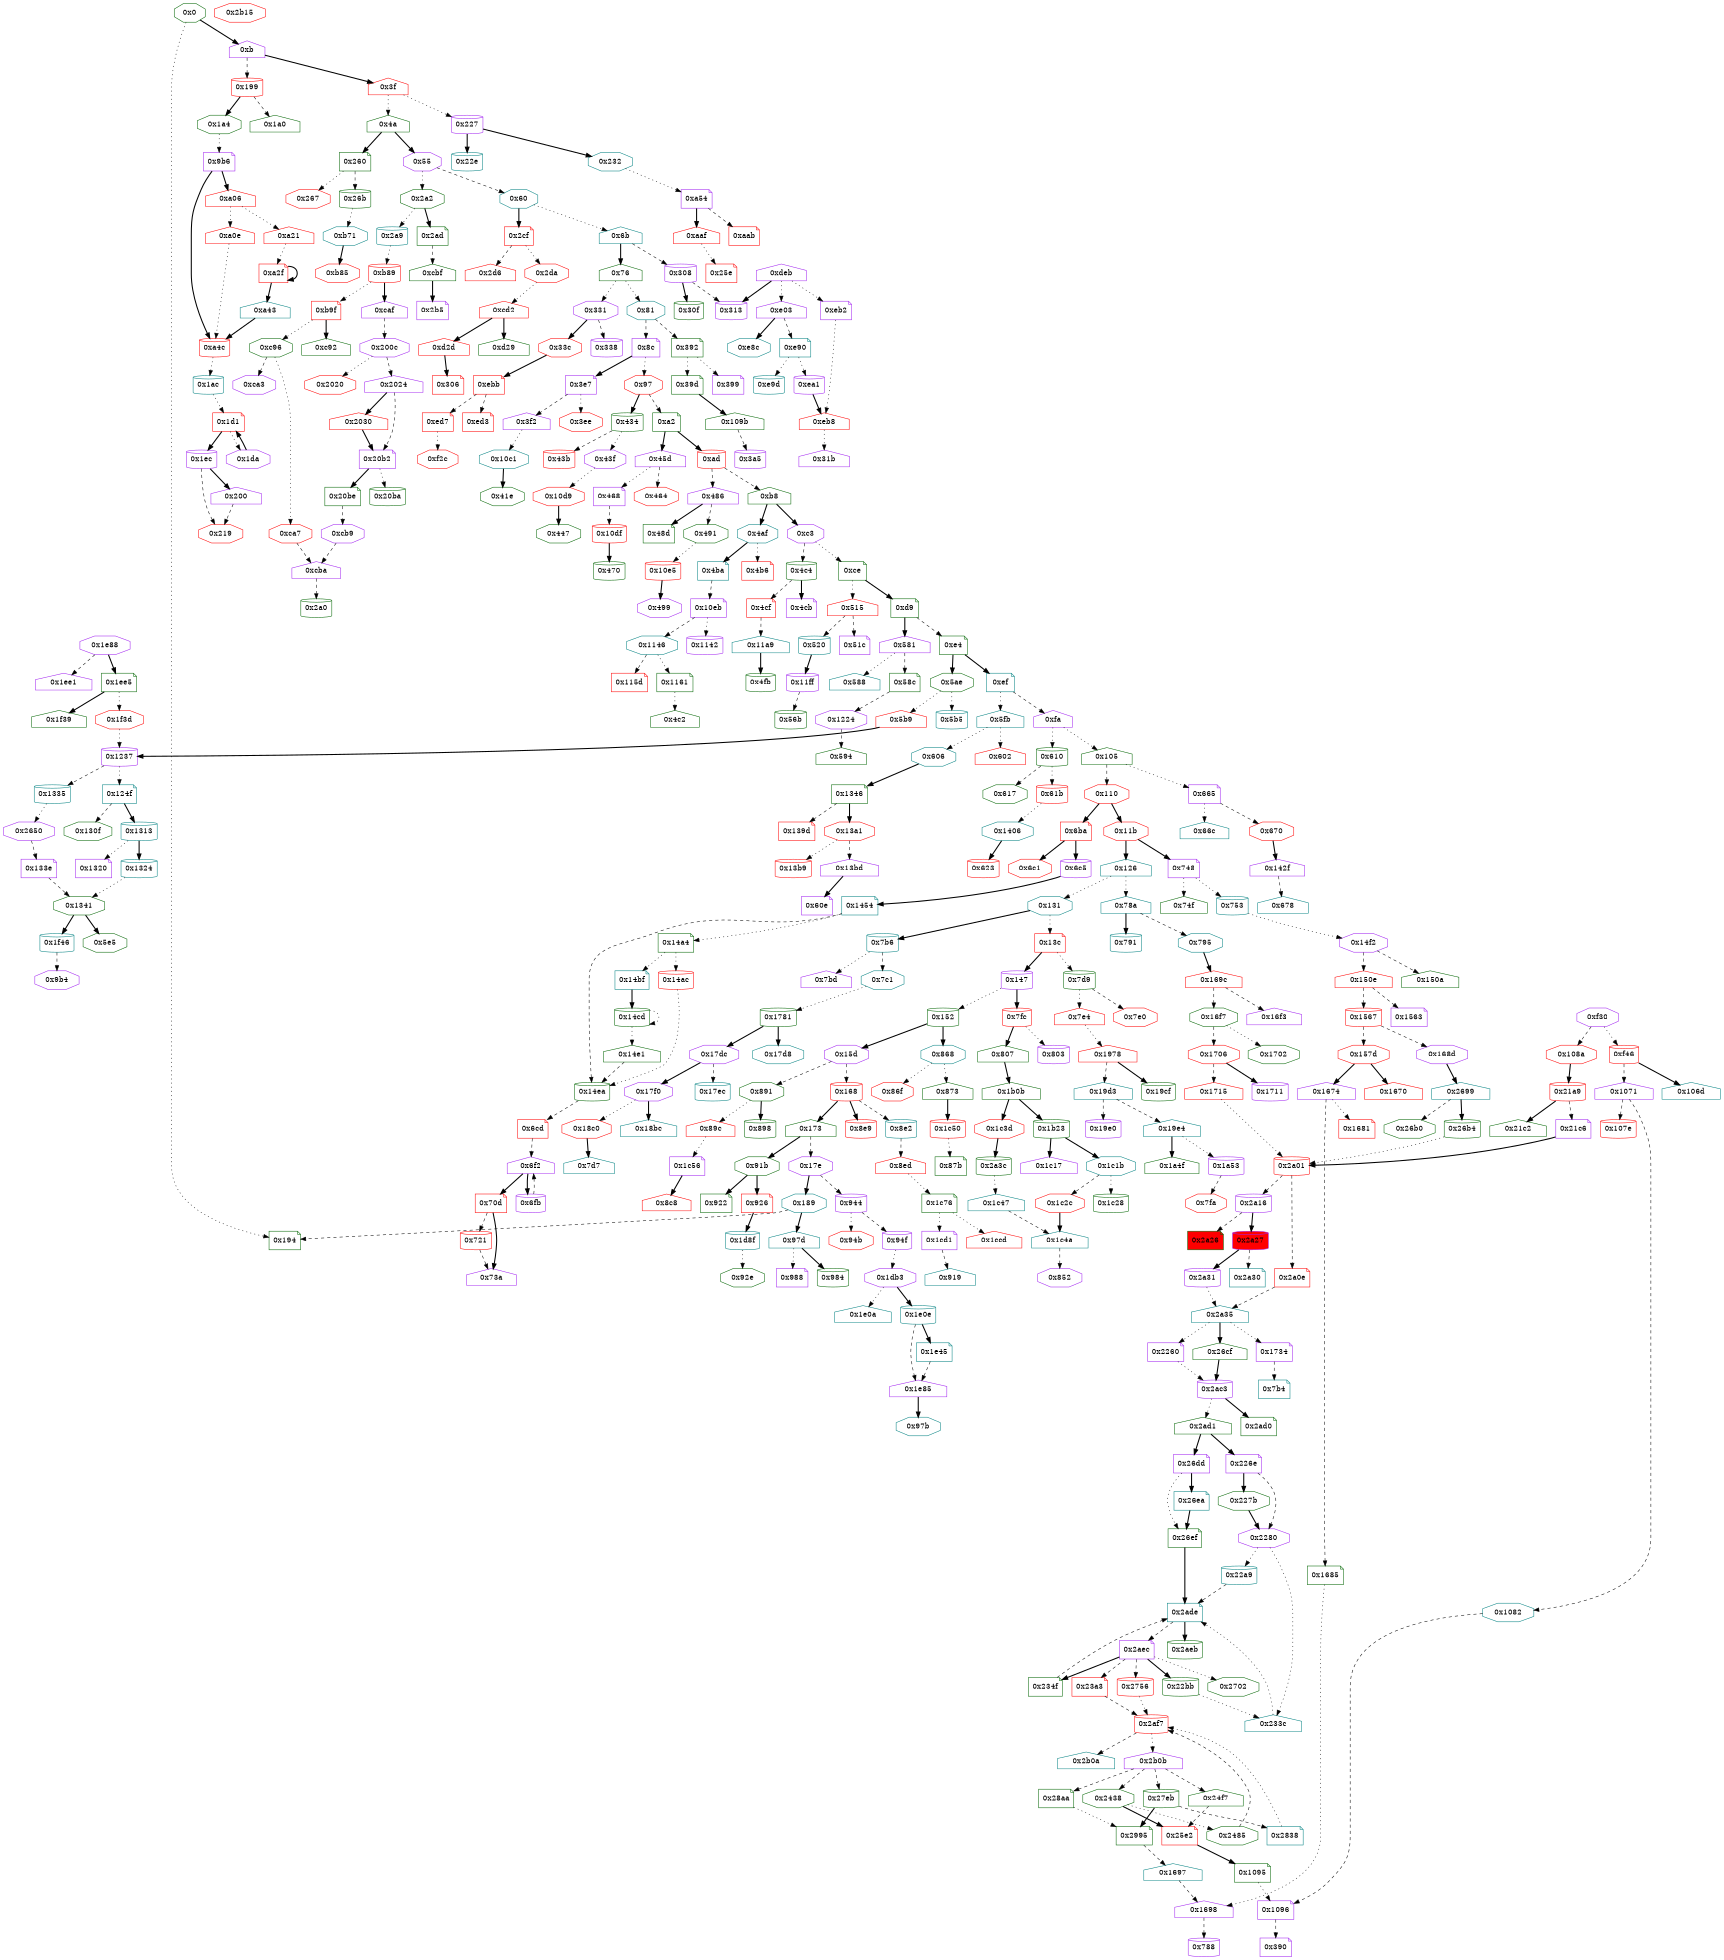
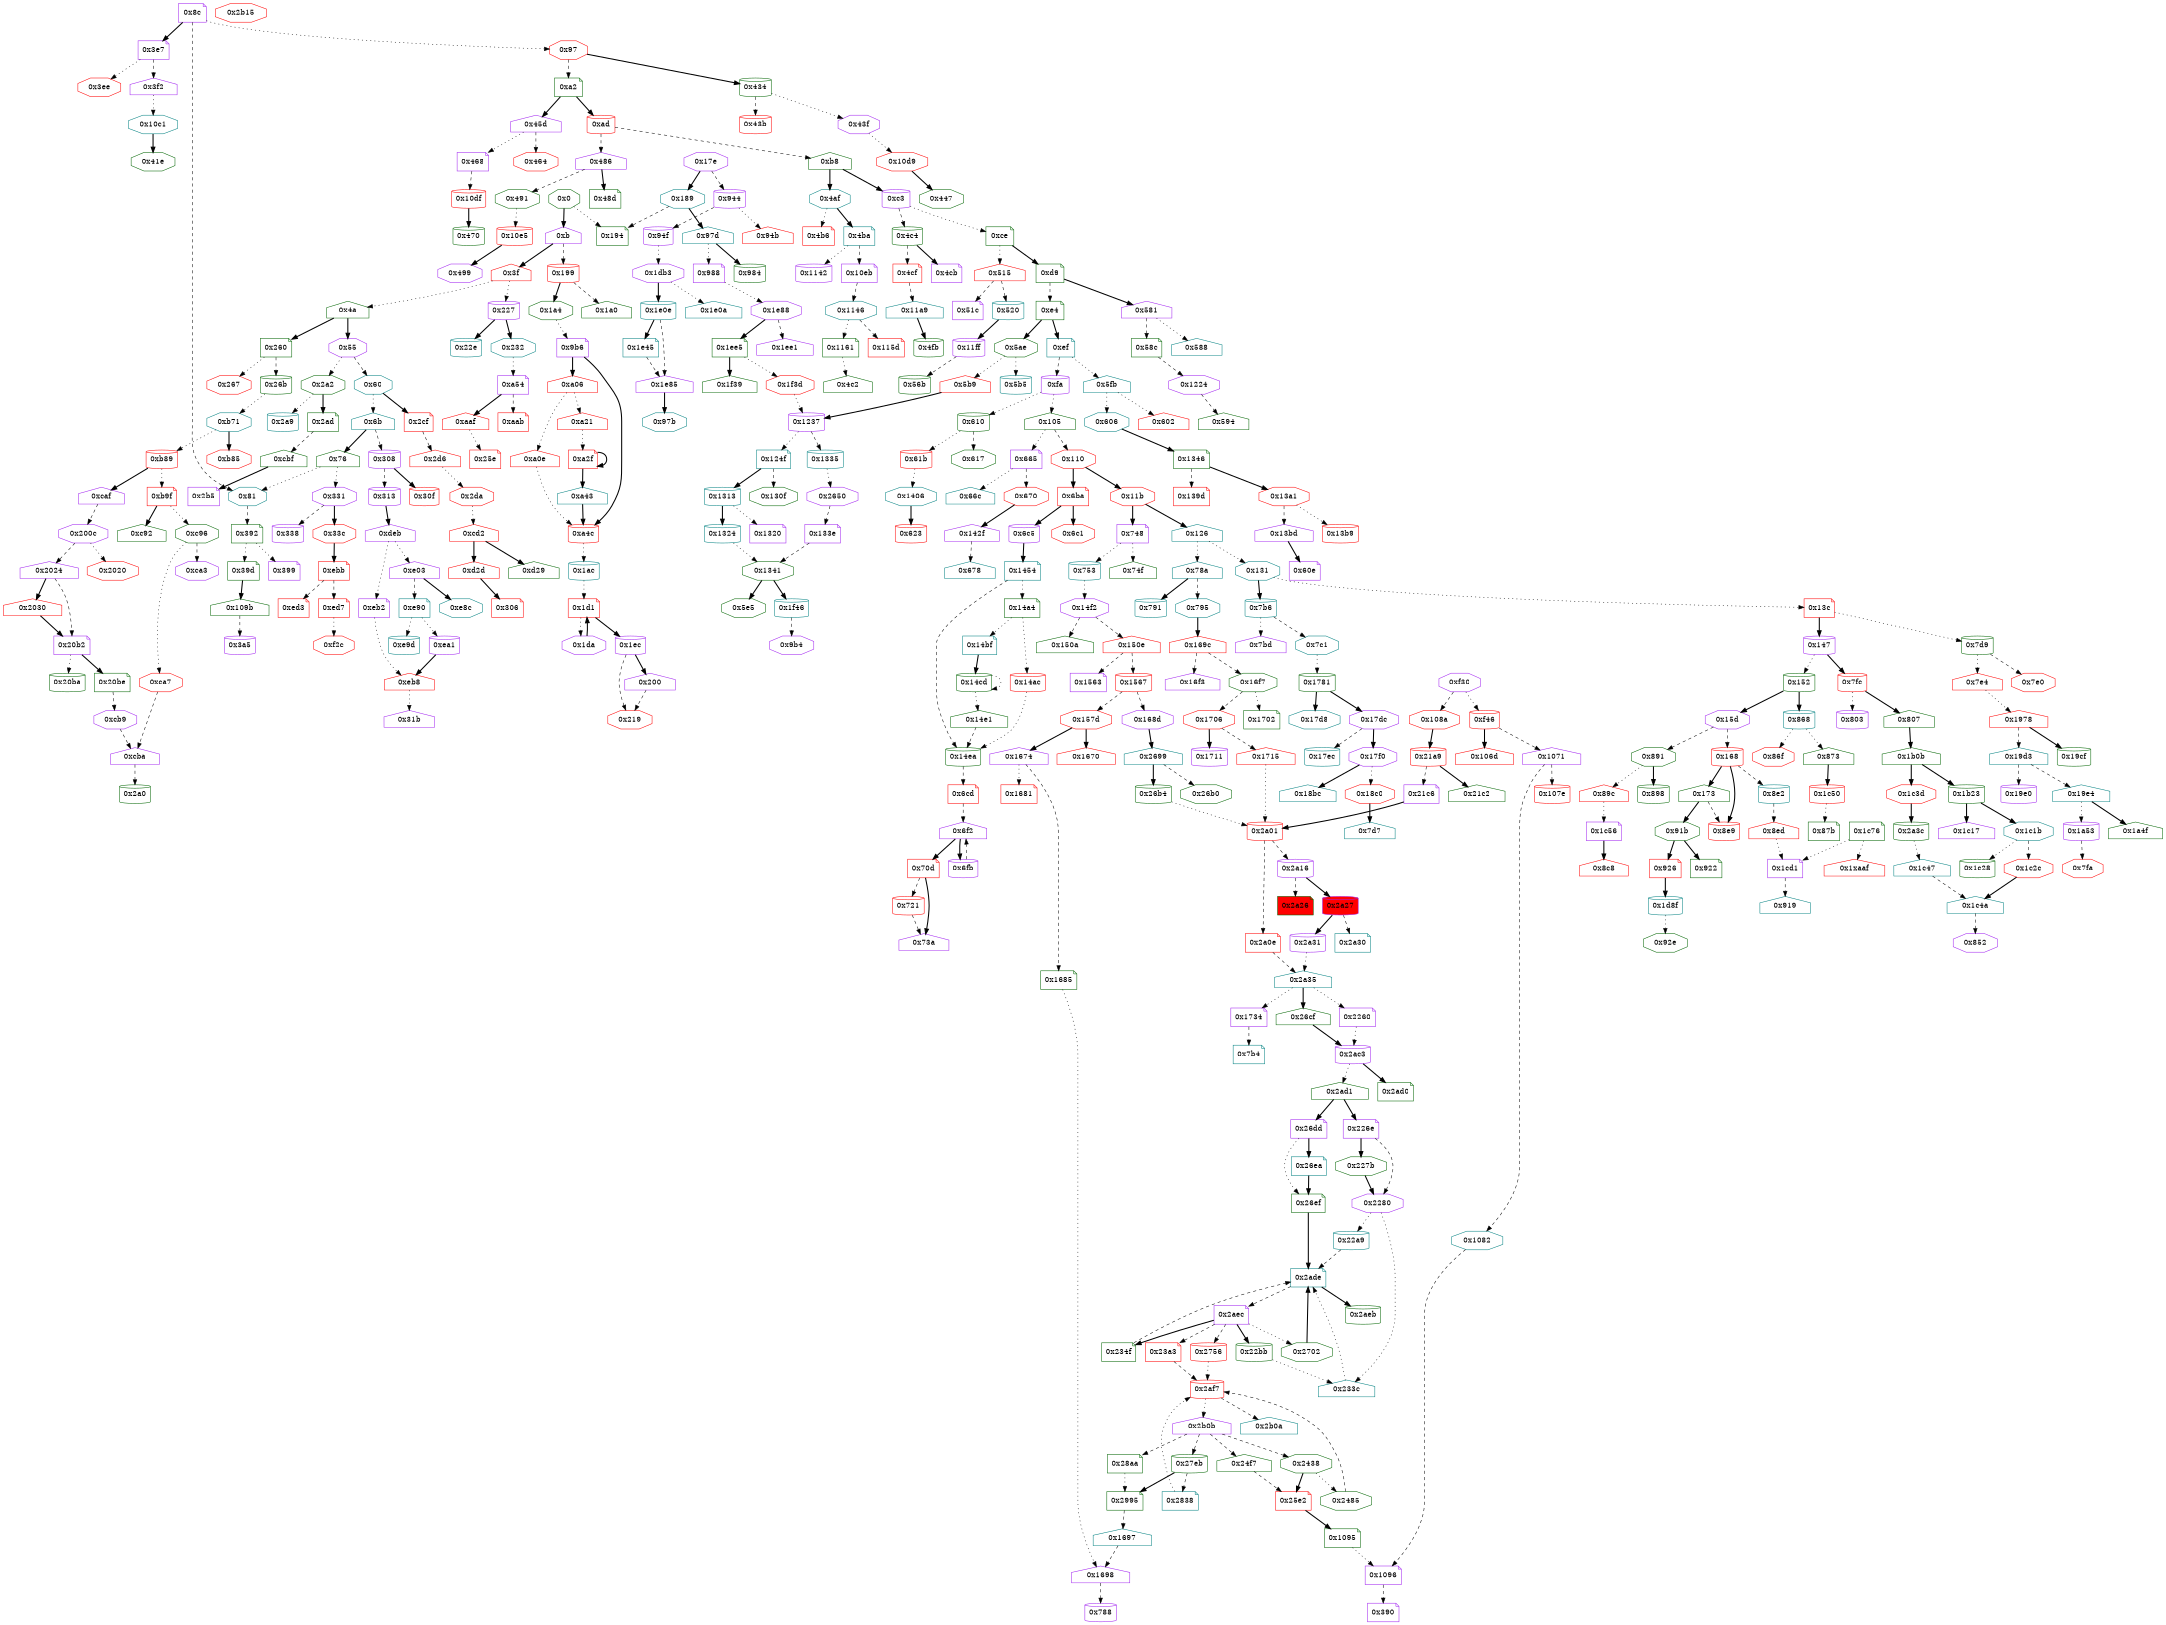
(389, 252) -> (199, 439)
(531, 253) -> (451, 475)
(759, 290) -> (387, 513)
none -> (741, 291)
(689, 311) -> (424, 497)
(646, 327) -> (192, 263)
(806, 534) -> (896, 199)
(707, 624) -> (839, 253)
(1053, 720) -> (1055, 385)
(943, 1055) -> (1799, 720)
(1274, 1055) -> (1262, 720)
(1691, 1092) -> (1484, 757)
(811, 1144) -> (1712, 810)
(917, 1182) -> (1778, 847)
(851, 1241) -> (768, 236)
(994, 1241) -> (1854, 869)
none -> (1308, 1318)
